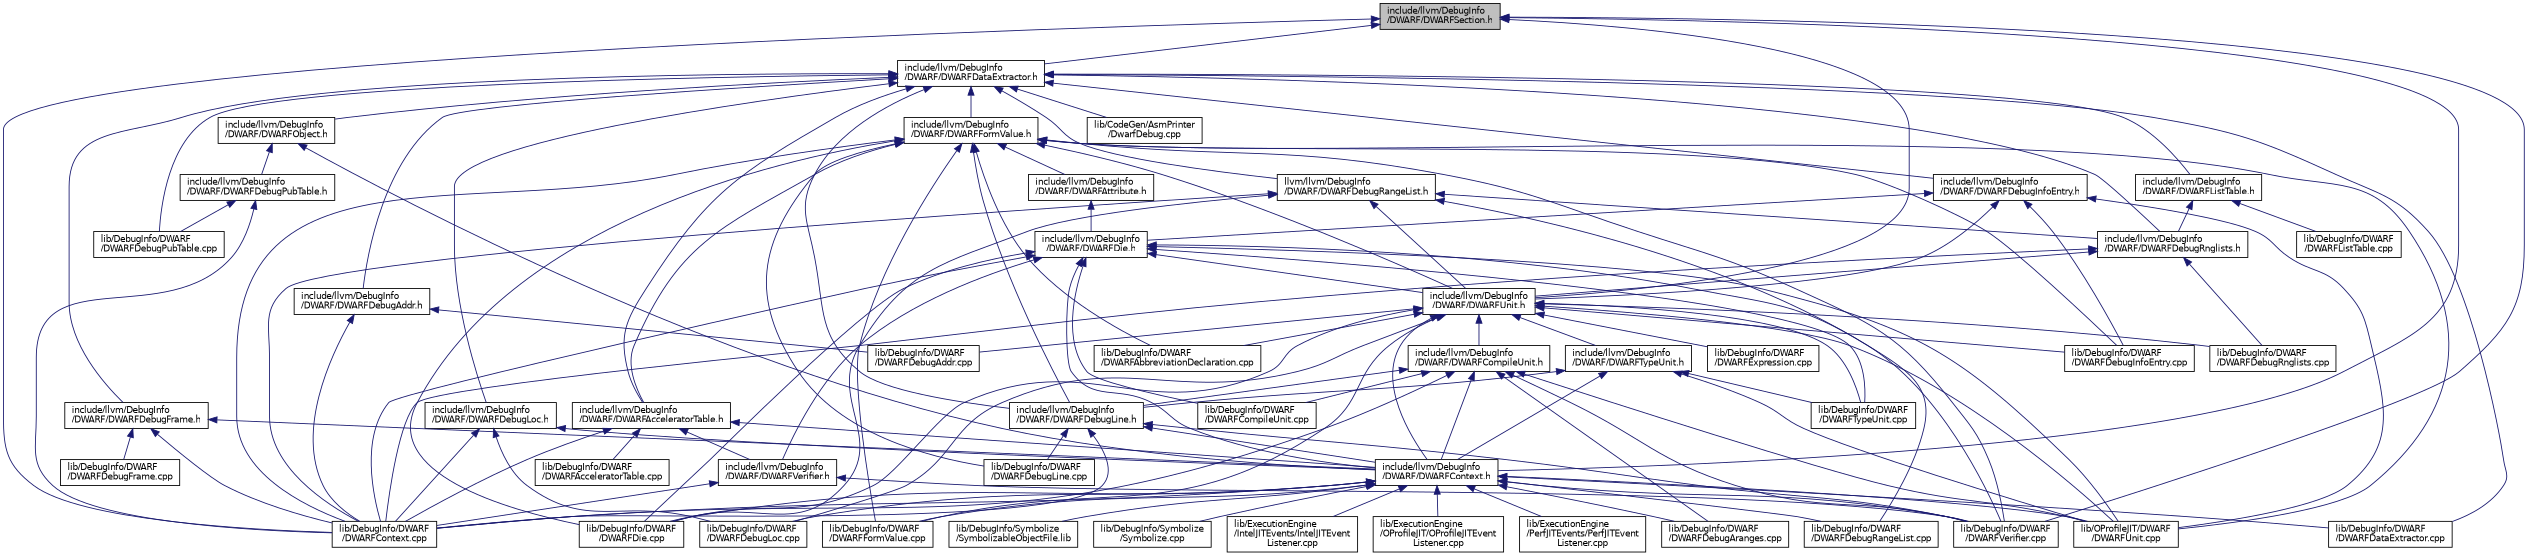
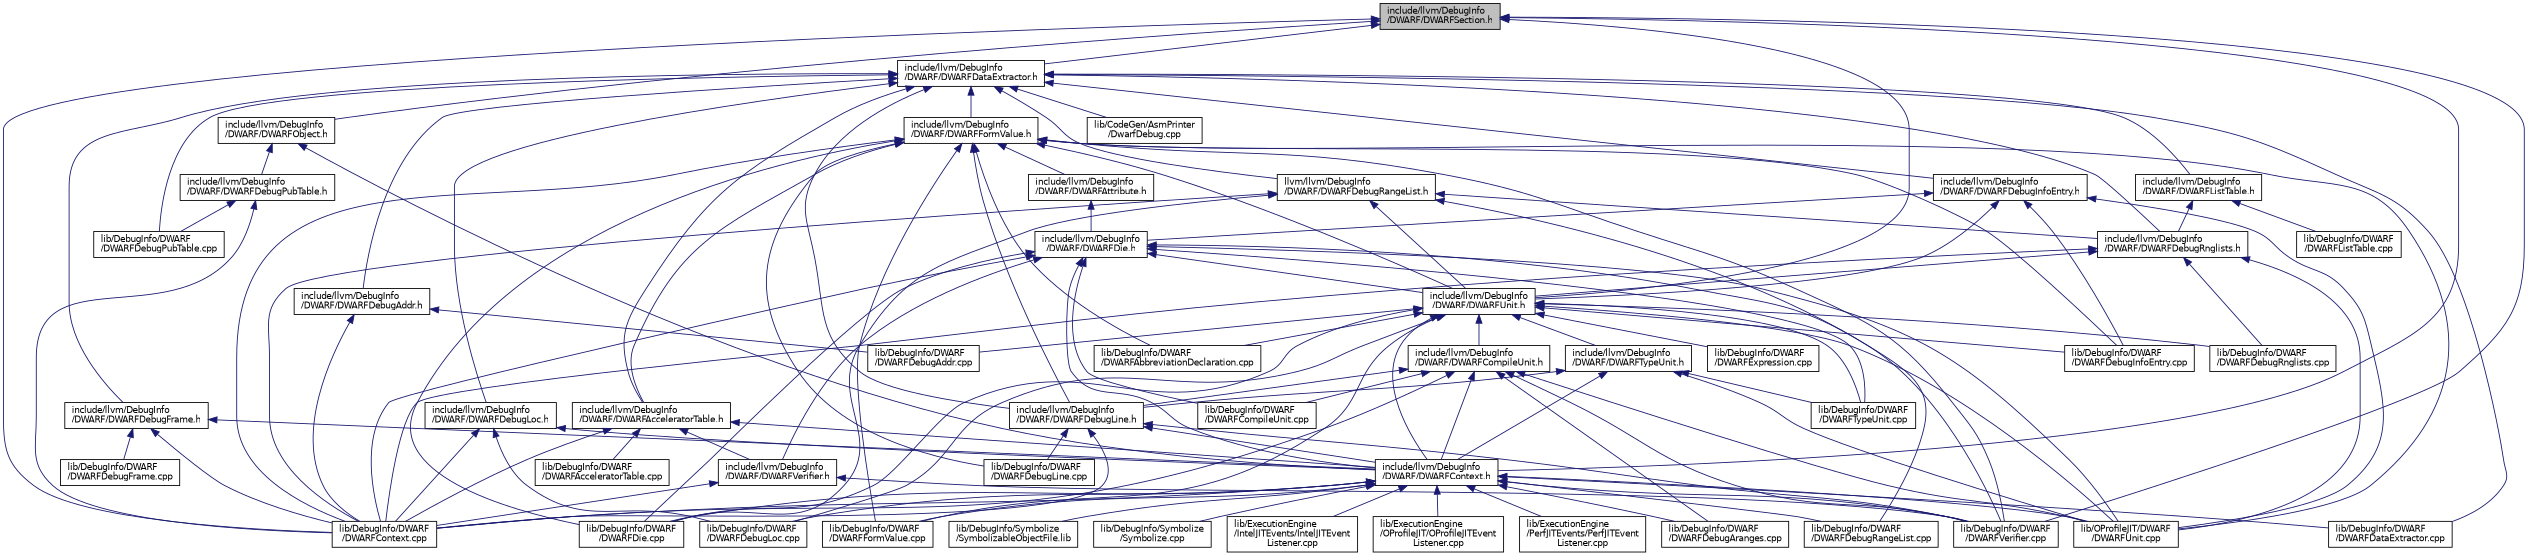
(501, 102) -> (852, 61)
none -> (2359, 424)
